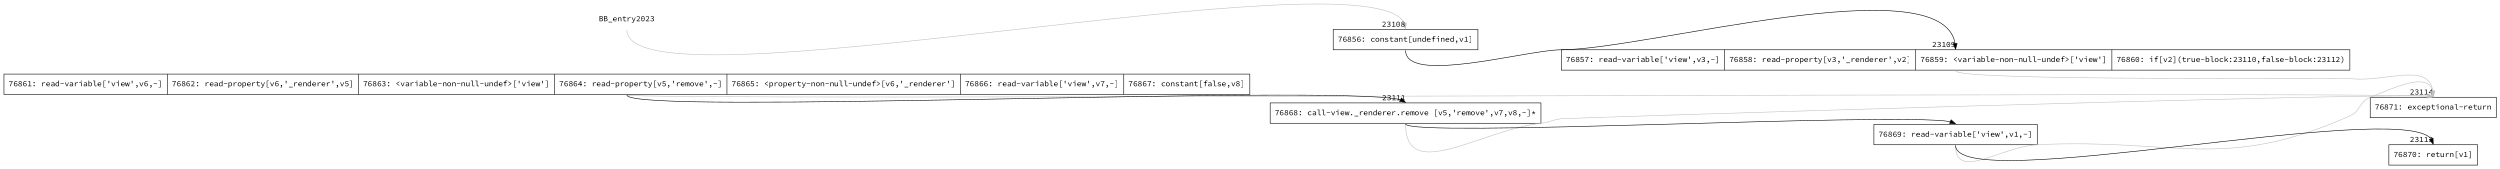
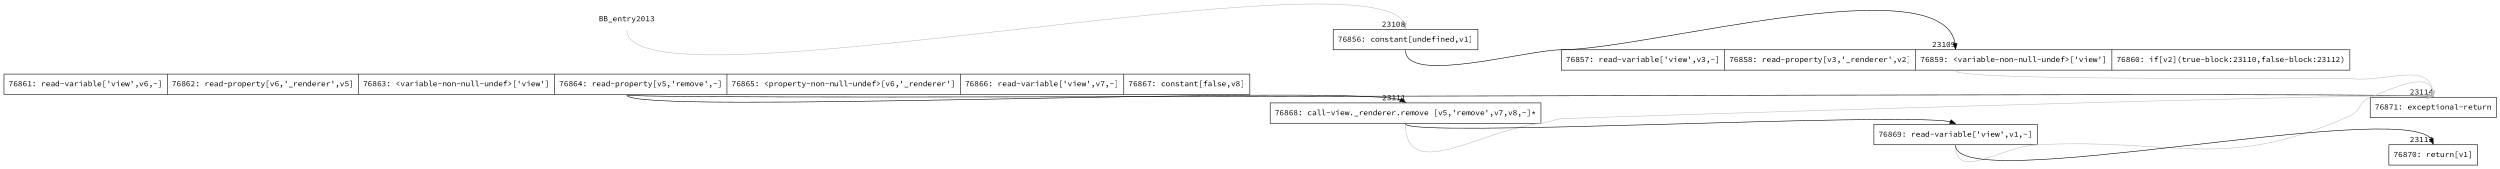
(627, 19) -> (627, 19)
(1527, 96) -> (1527, 96)
